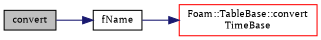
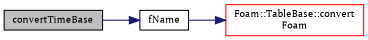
(30, 20) -> (53, 20)
(248, 20) -> (295, 20)
